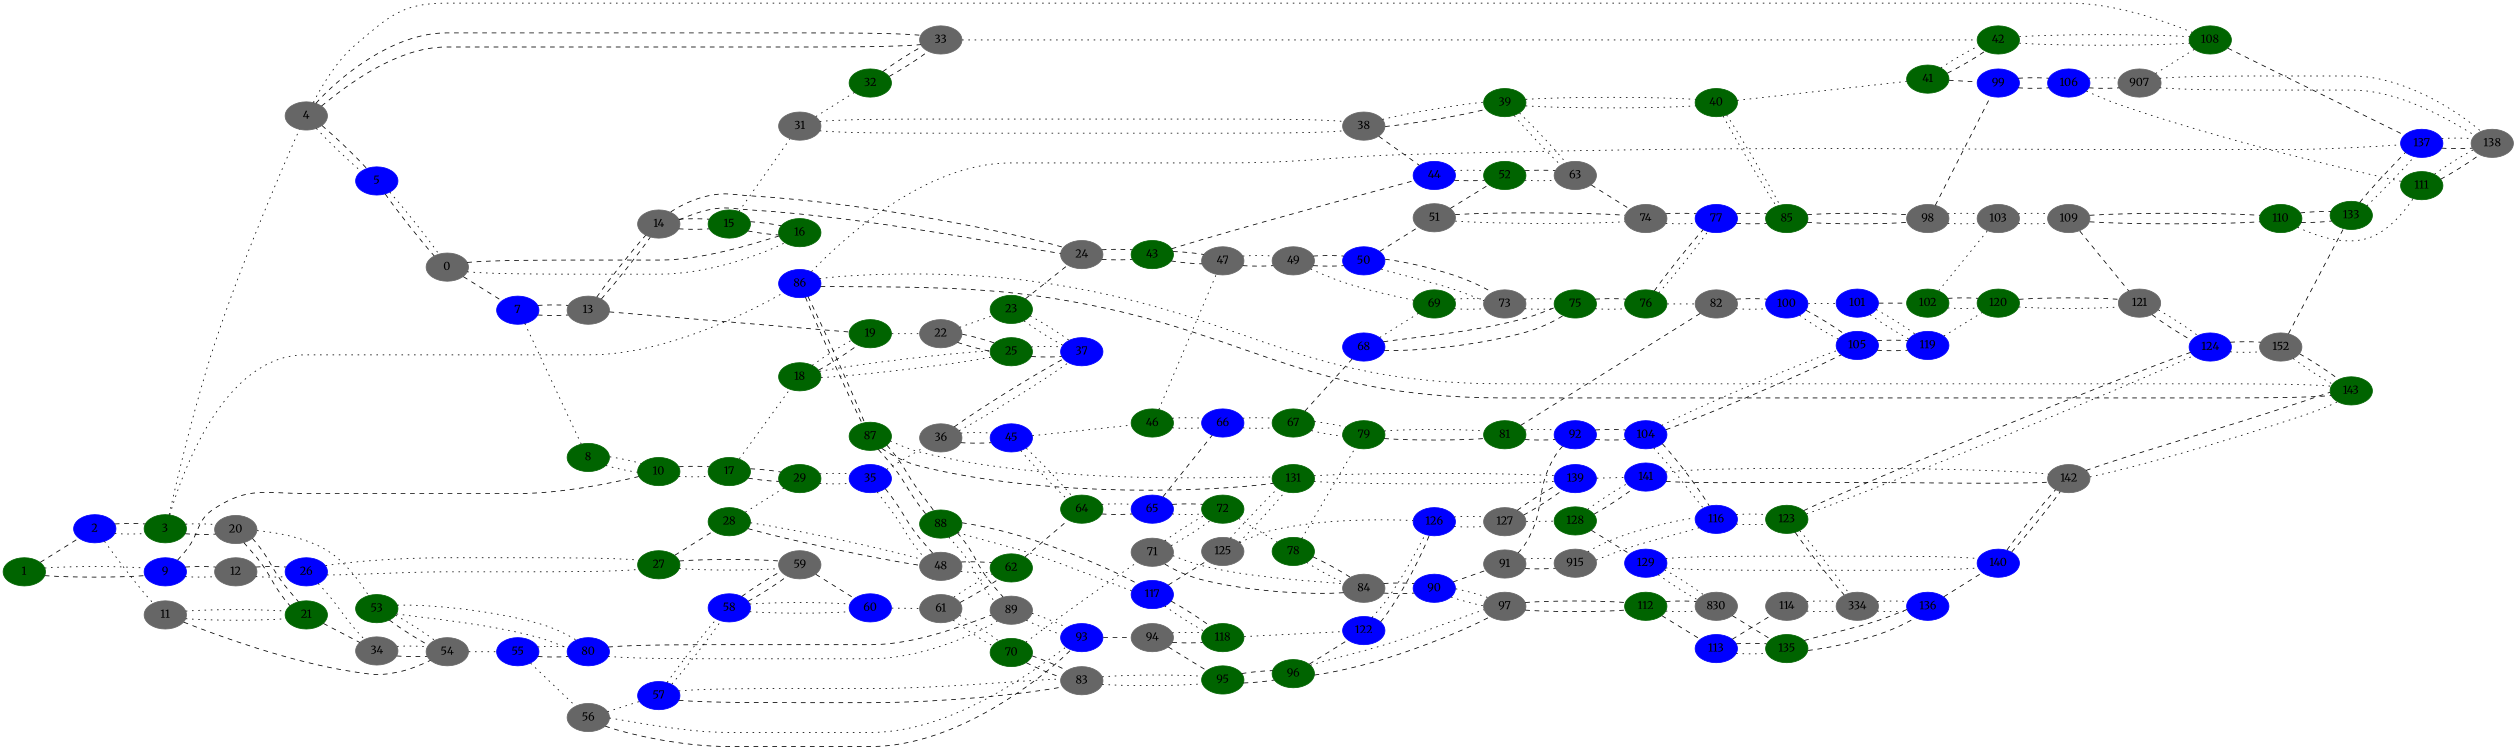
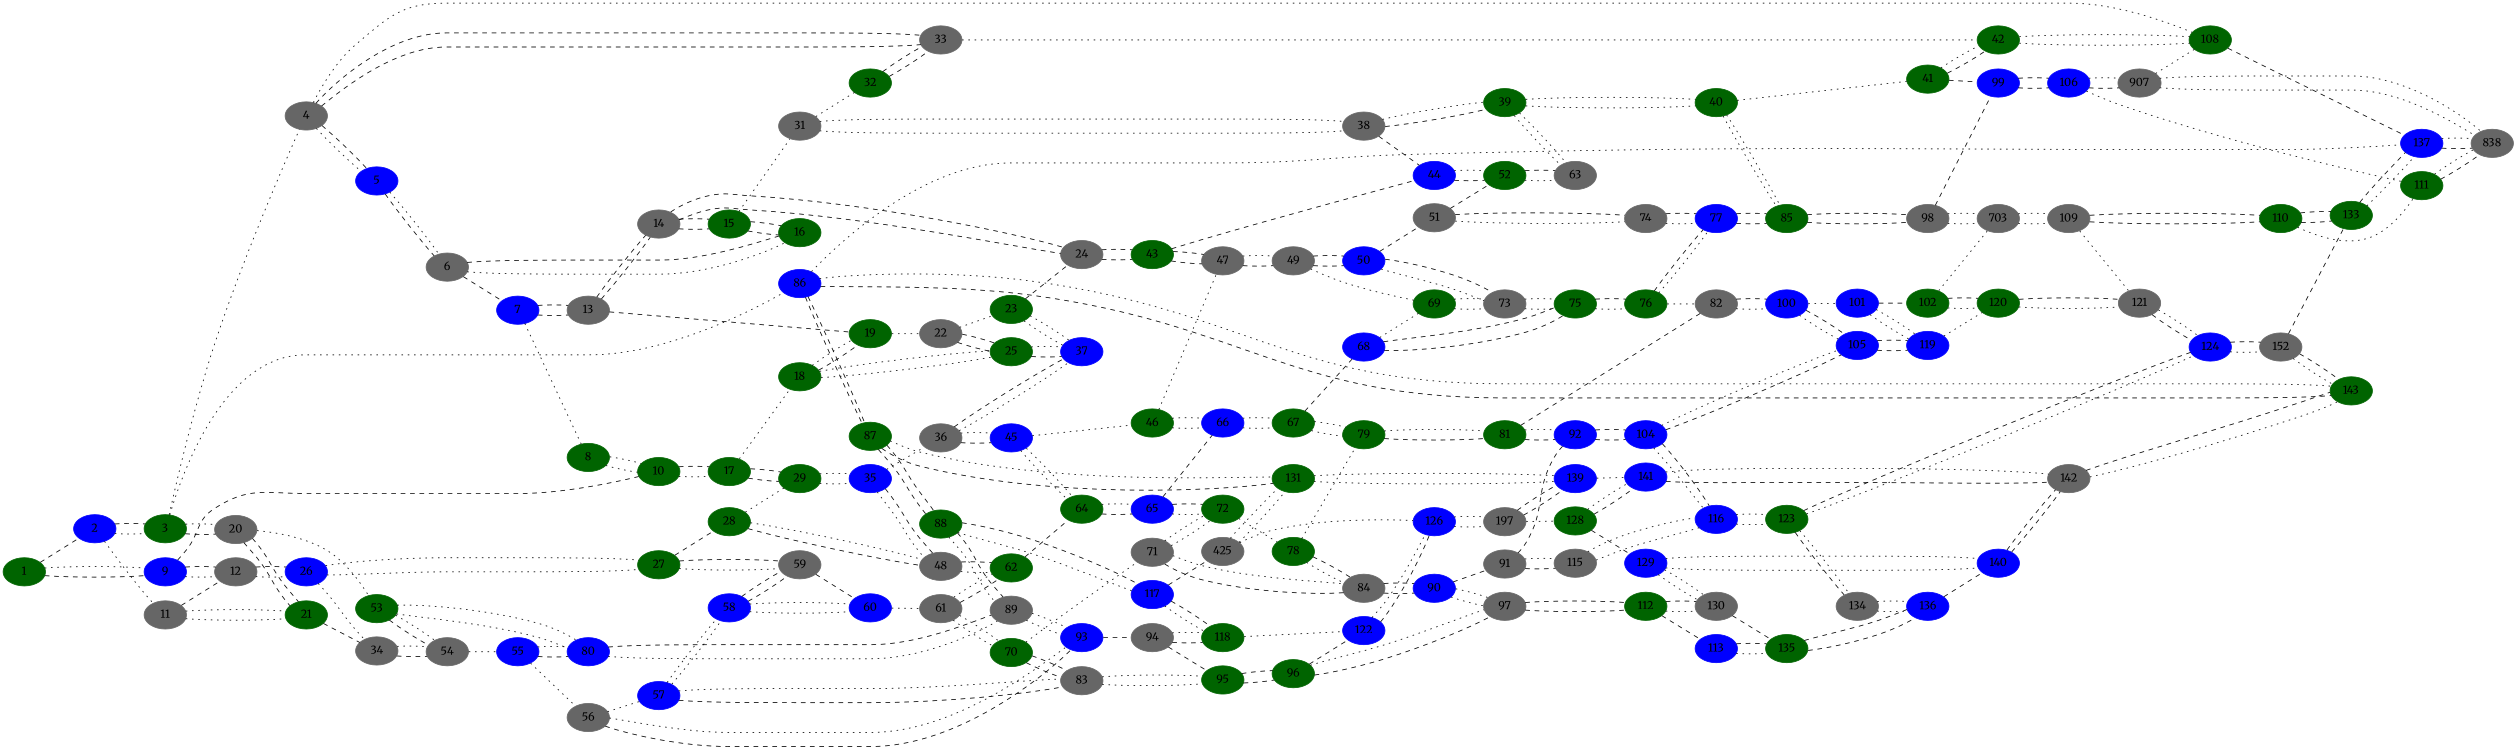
(2492, 143) -> (2492, 143)
(1611, 197) -> none
(1998, 219) -> (1998, 219)
(2104, 261) -> (2104, 261)
(447, 267) -> (447, 267)
(1505, 522) -> (1505, 522)
(1223, 551) -> (1223, 551)
(1575, 563) -> (1575, 563)
(1716, 606) -> (1716, 606)
(1787, 606) -> none
(1857, 606) -> (1857, 606)
(306, 662) -> (201, 593)
